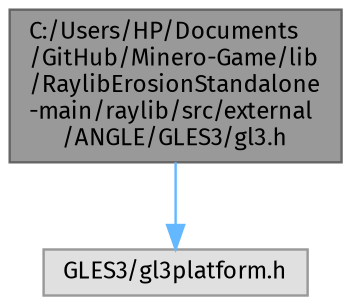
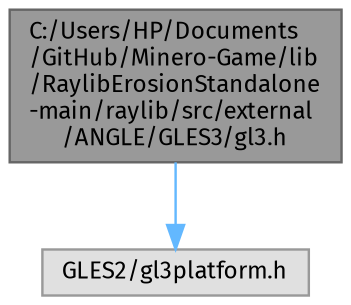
(176, 273) -> (176, 273)
